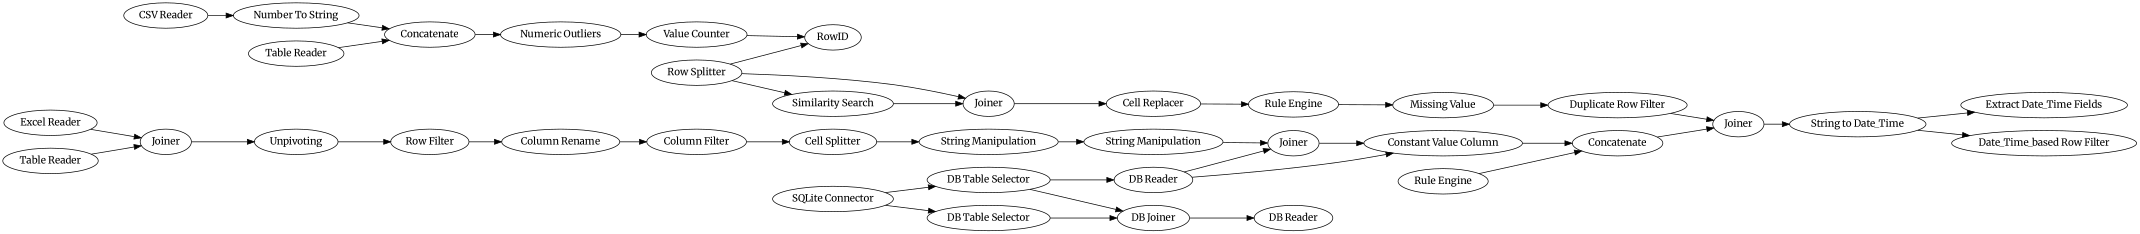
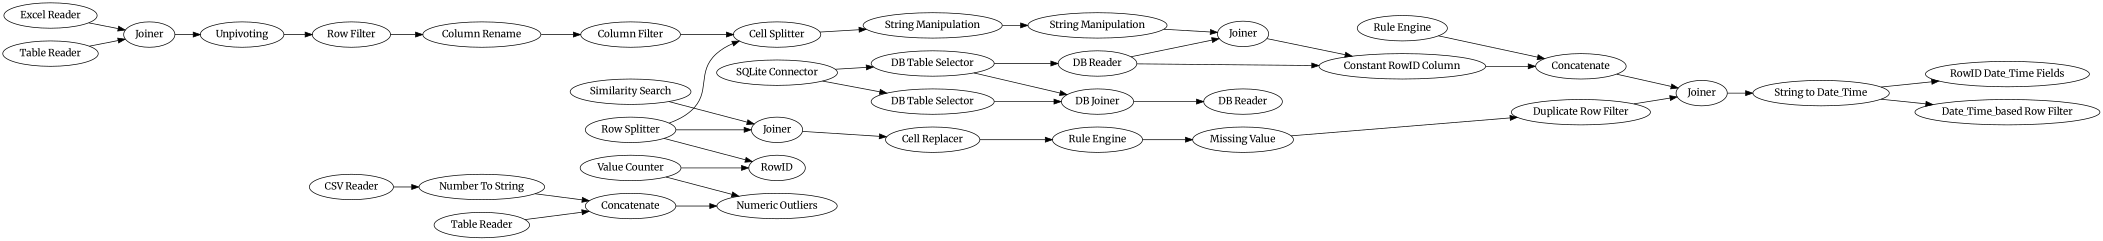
(630, 35) -> (699, 186)
(758, 87) -> (703, 85)
(2044, 105) -> (2007, 74)
(1443, 143) -> (1402, 66)
